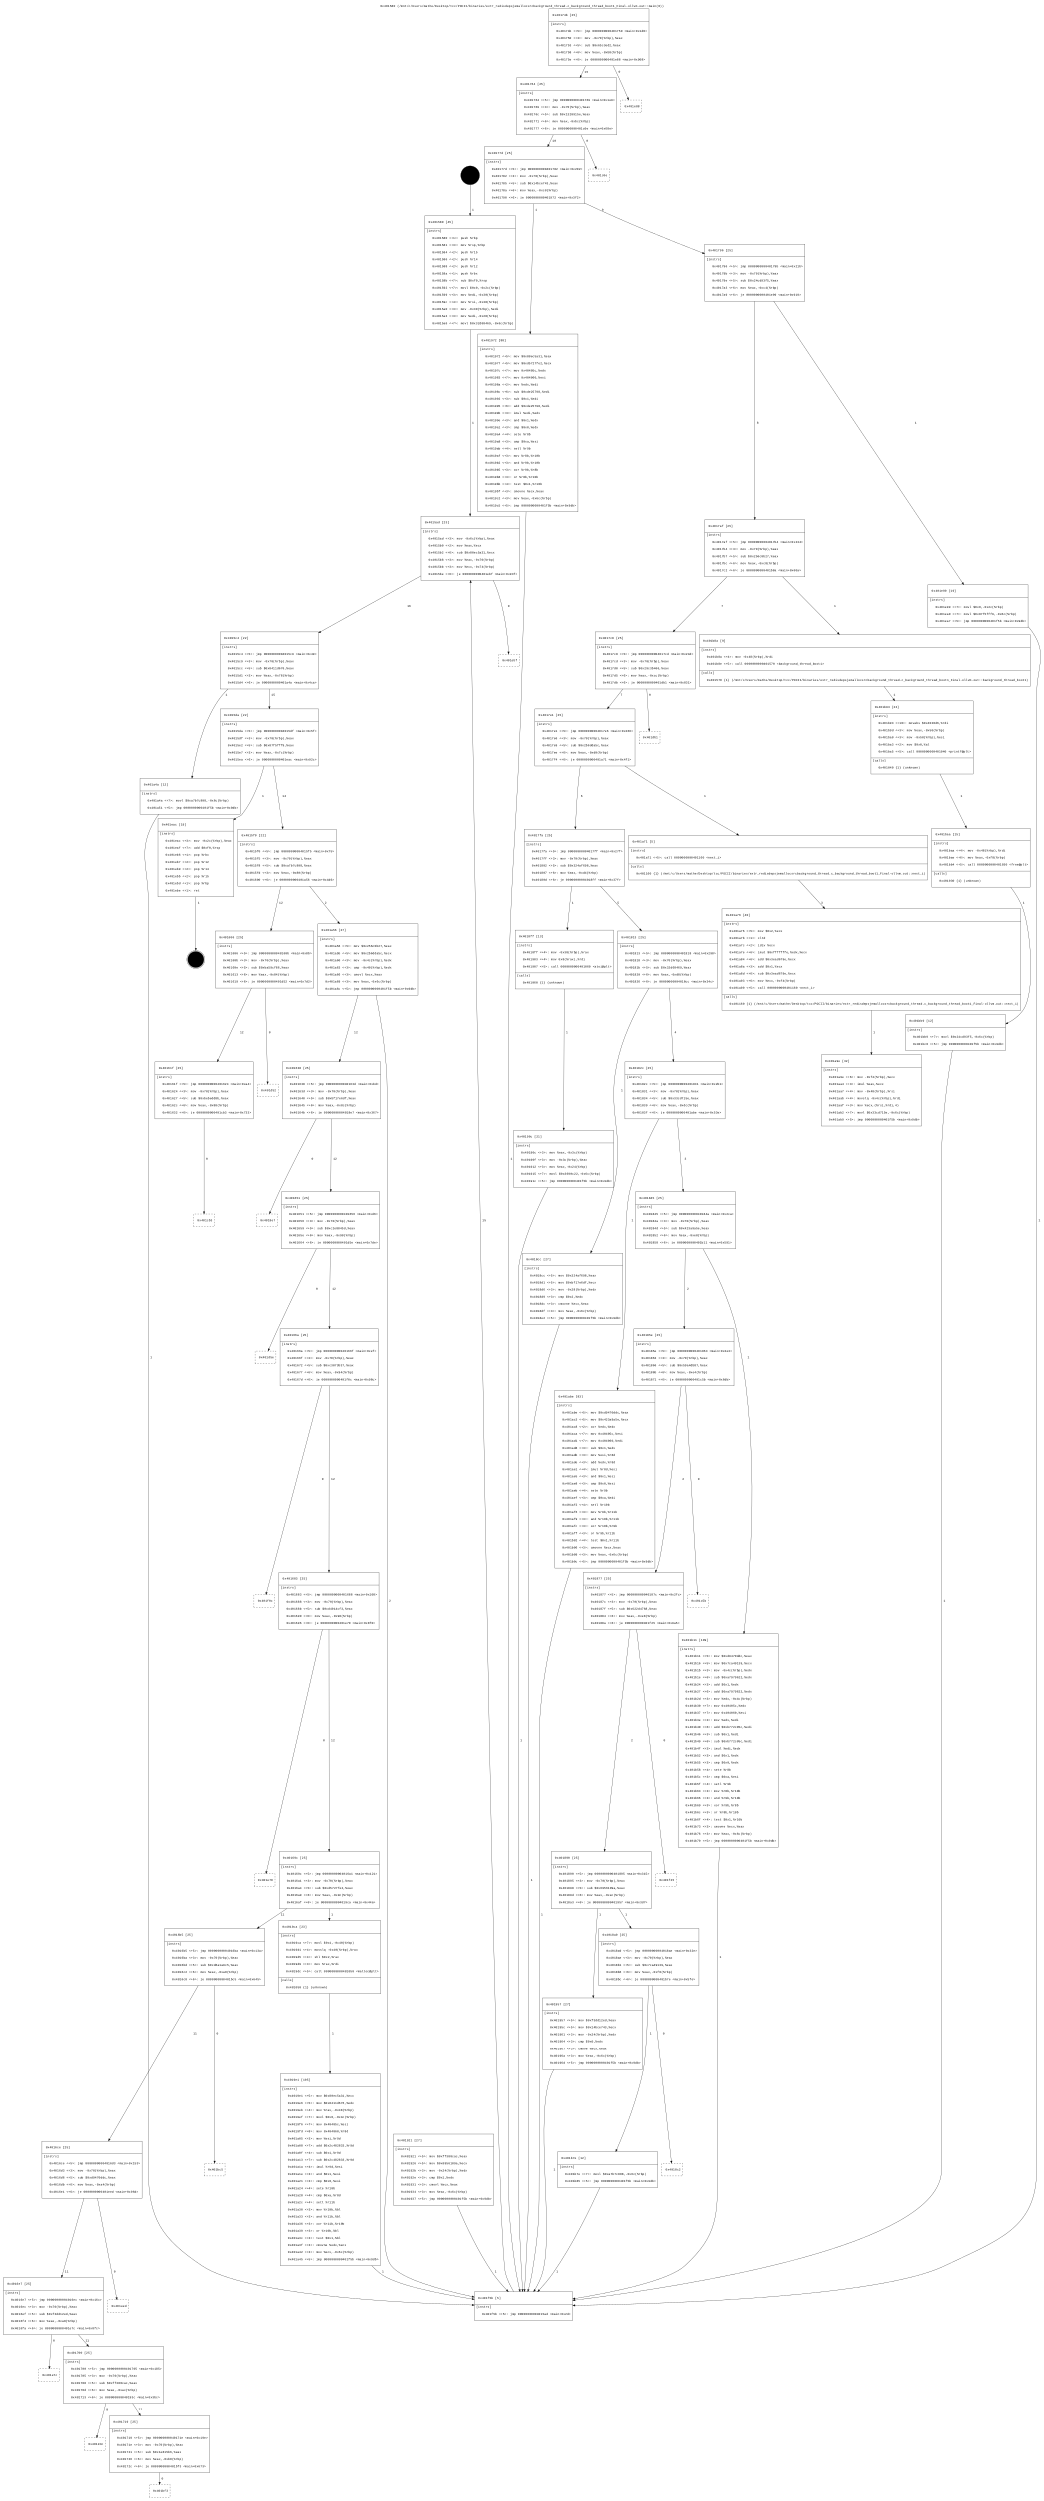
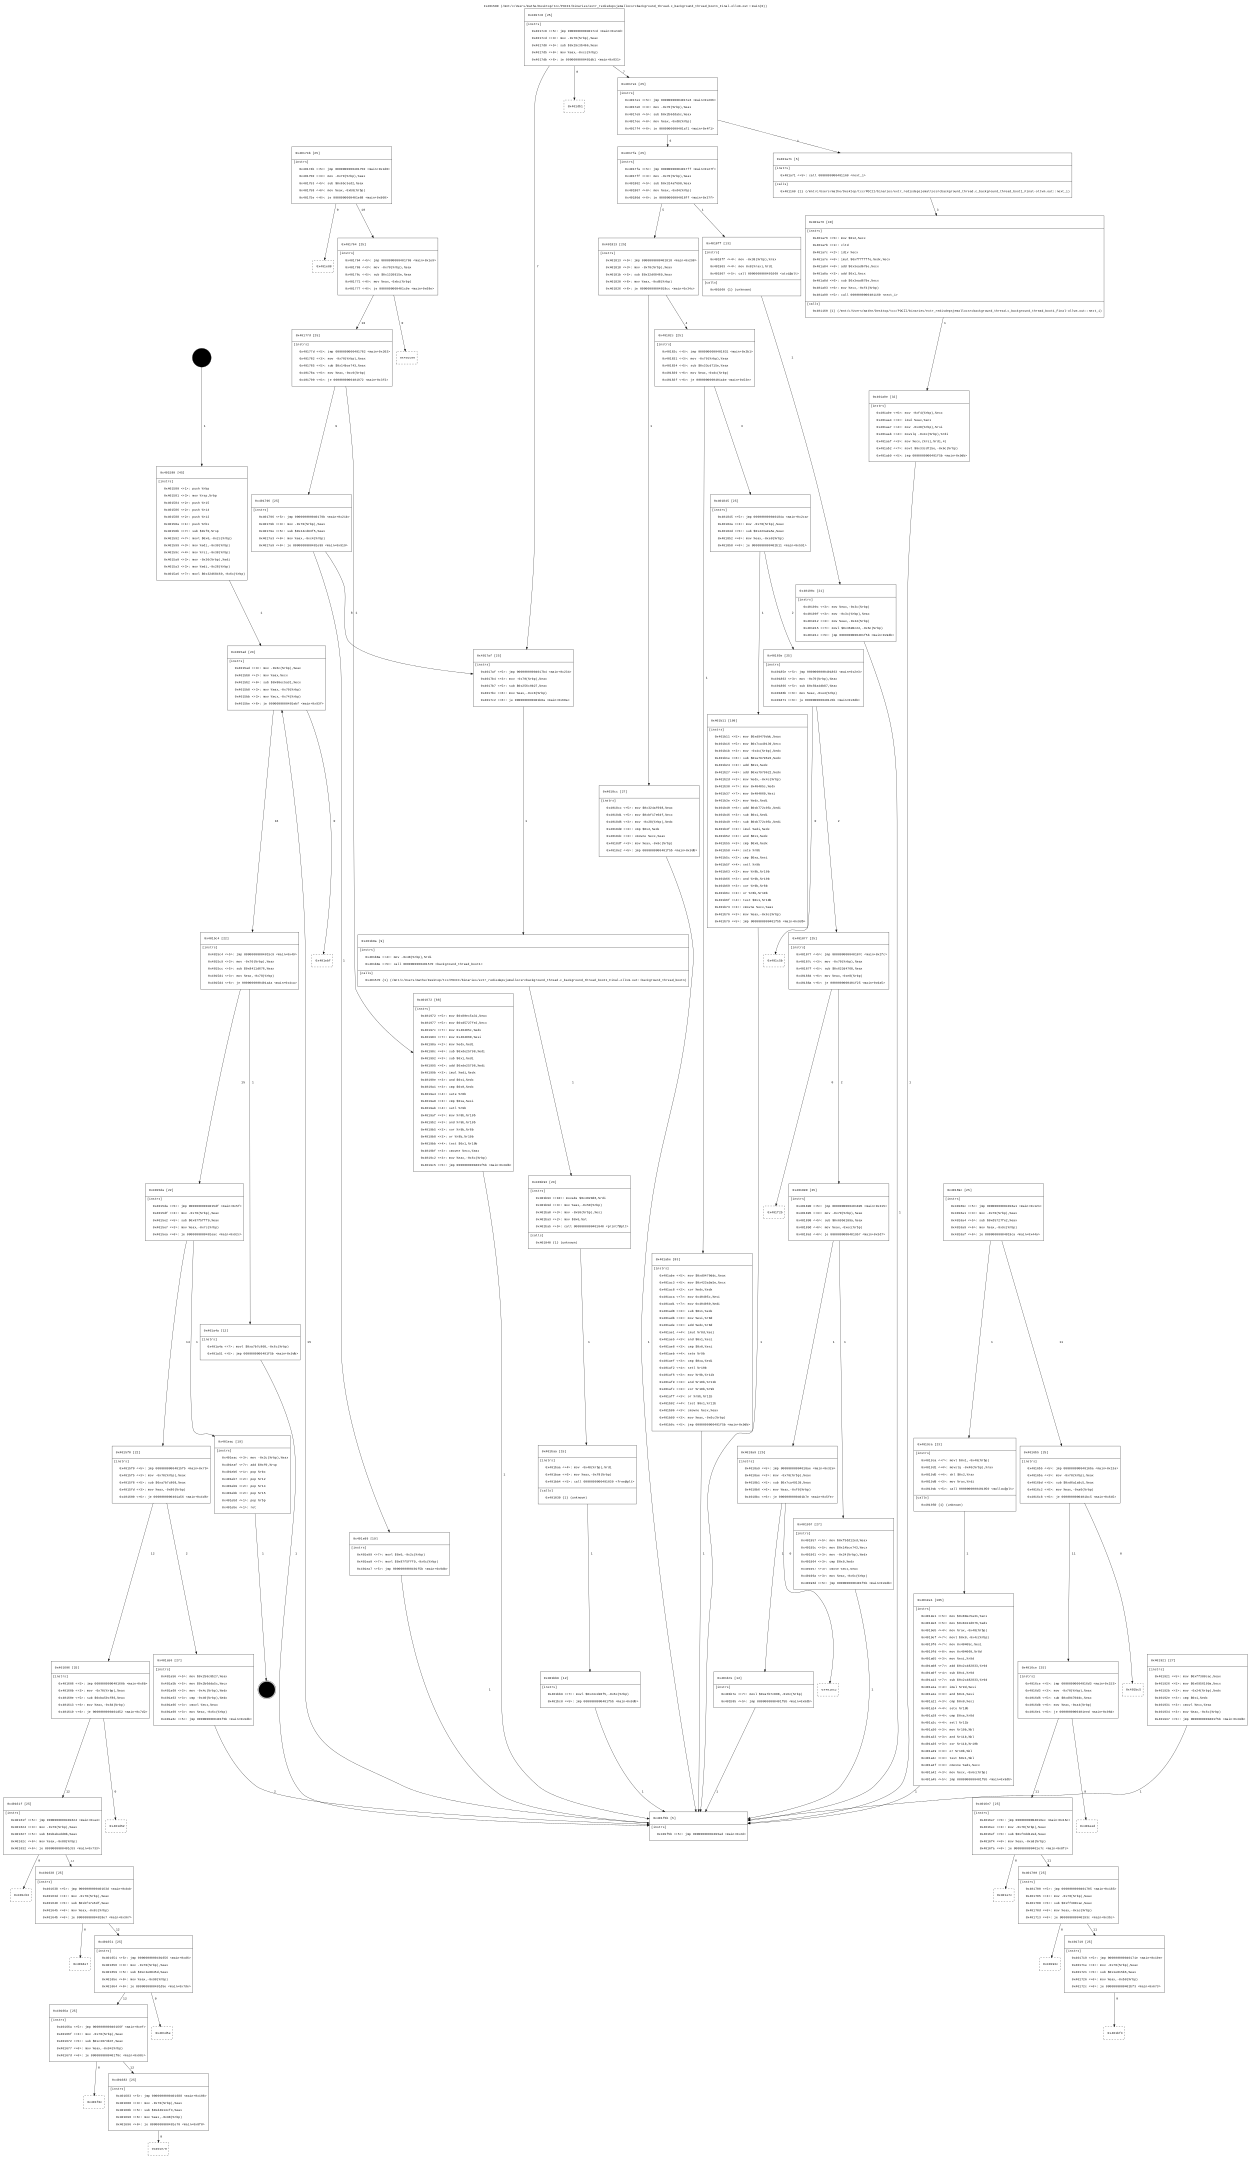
(701, 604) -> (535, 355)
(349, 1027) -> (68, 1860)
none -> (907, 1203)
(329, 1739) -> none
